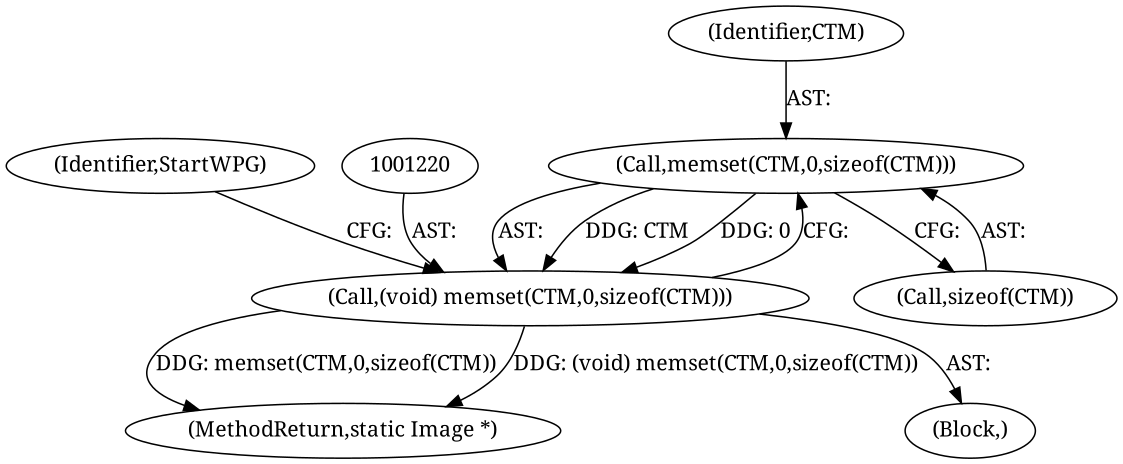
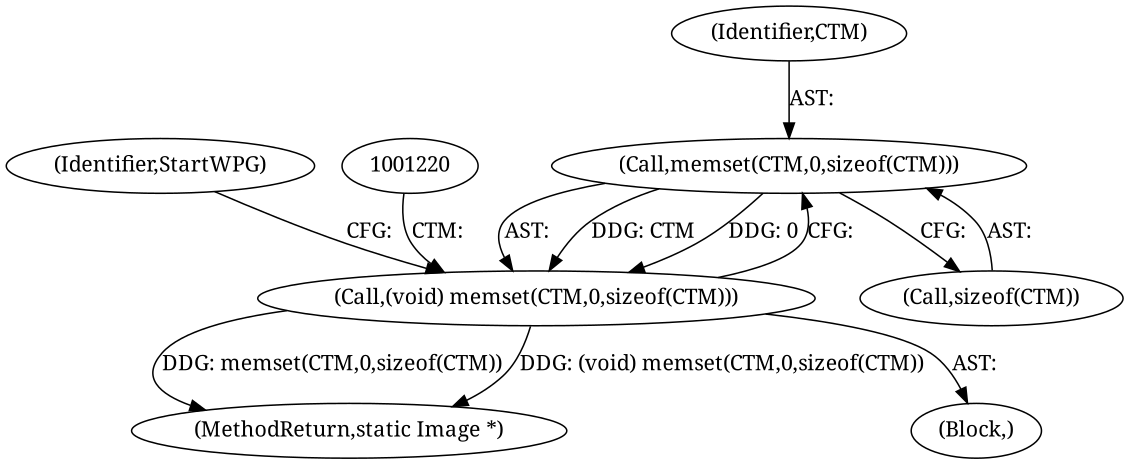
(437, 232) -> (441, 232)
